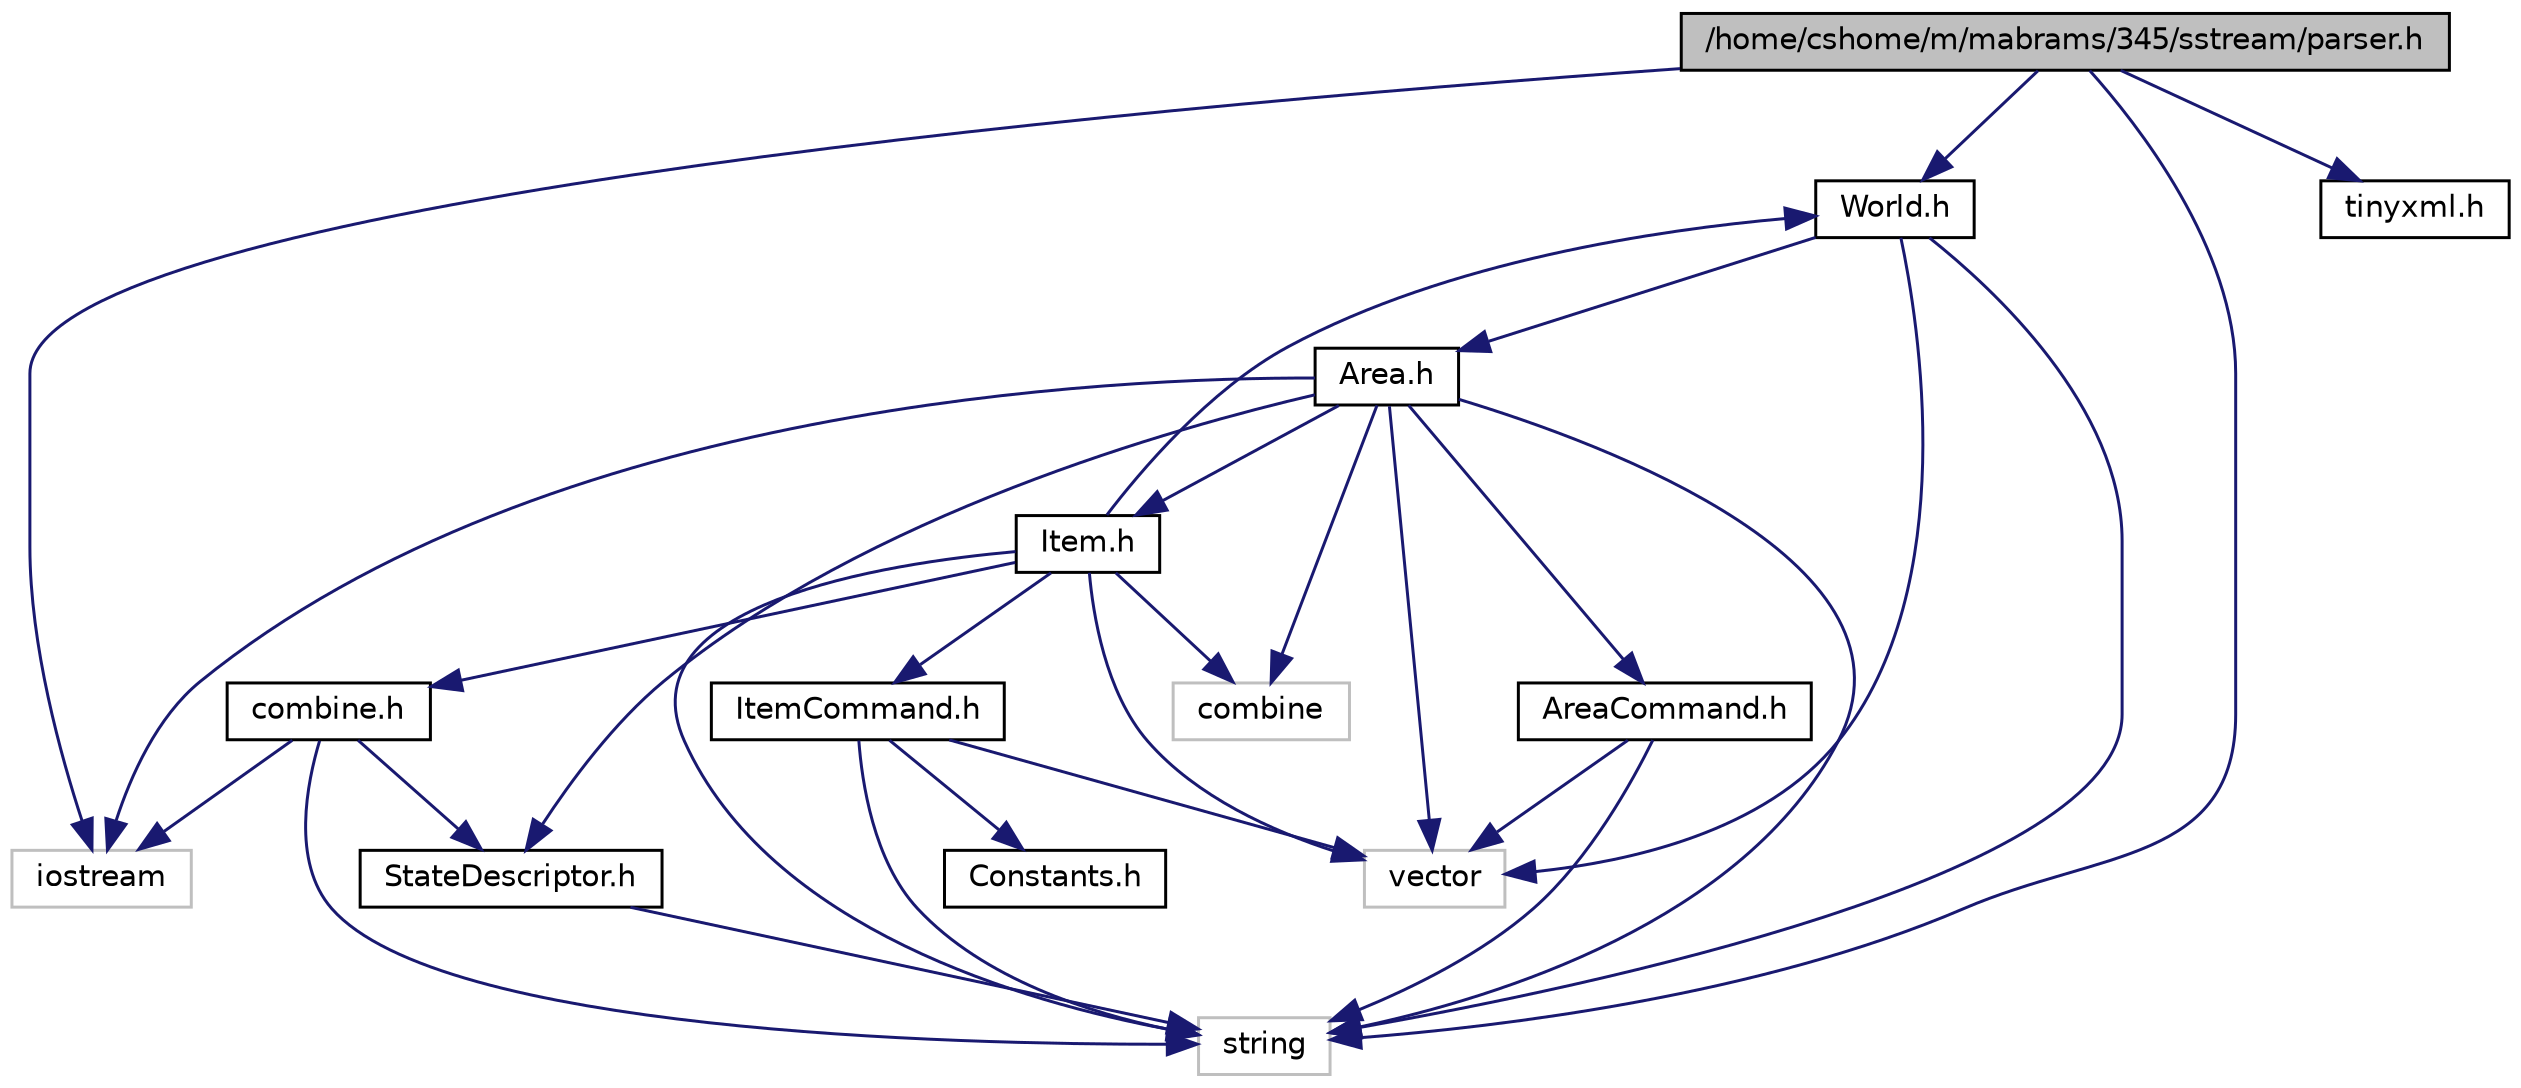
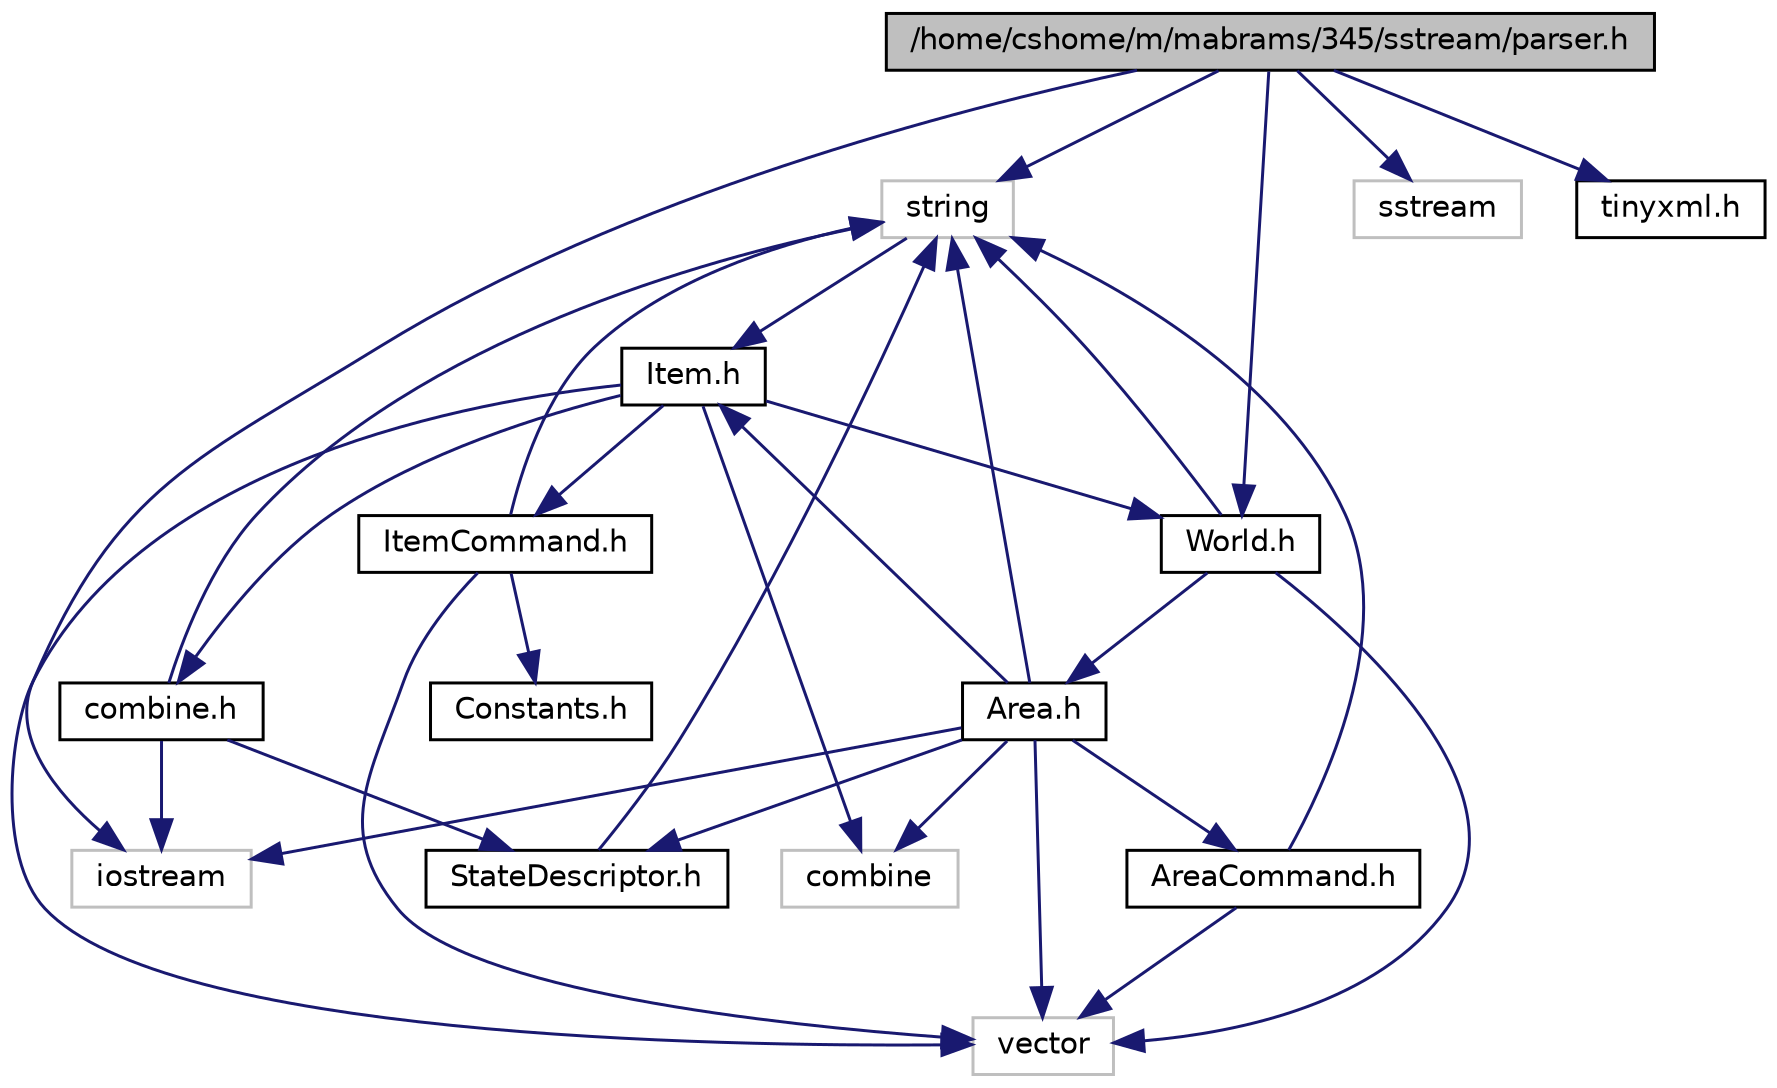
none -> (1438, 209)
(722, 804) -> (833, 285)
